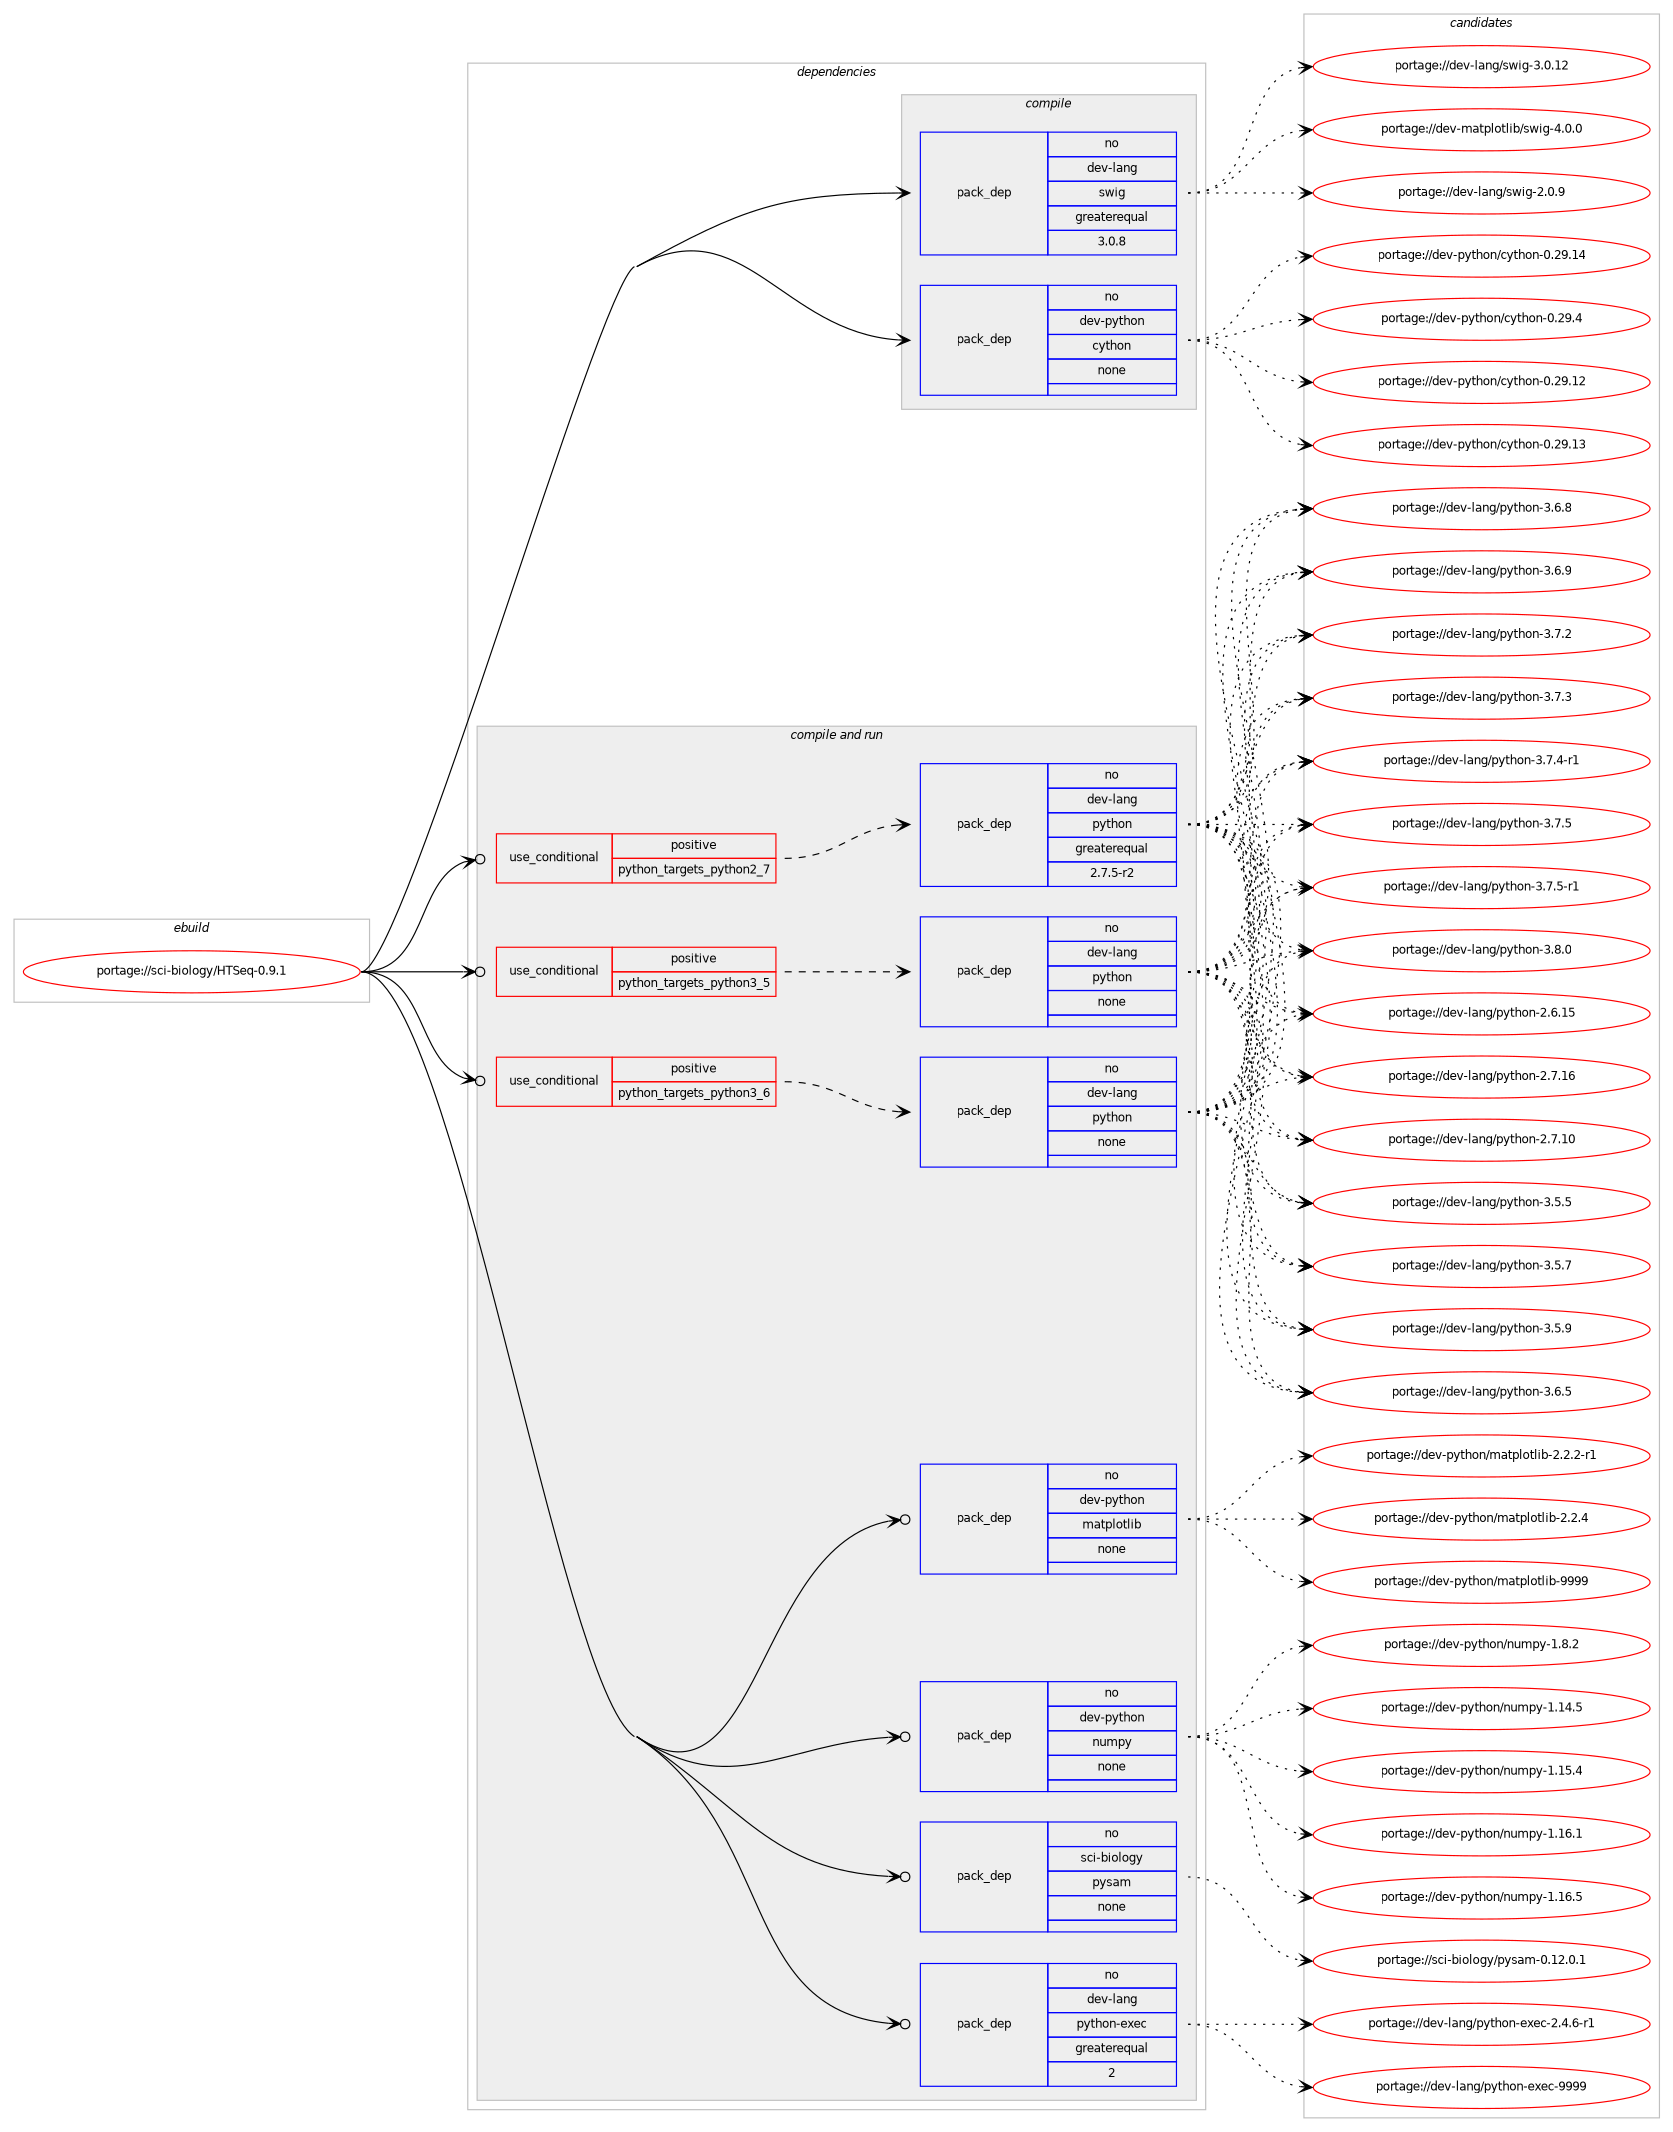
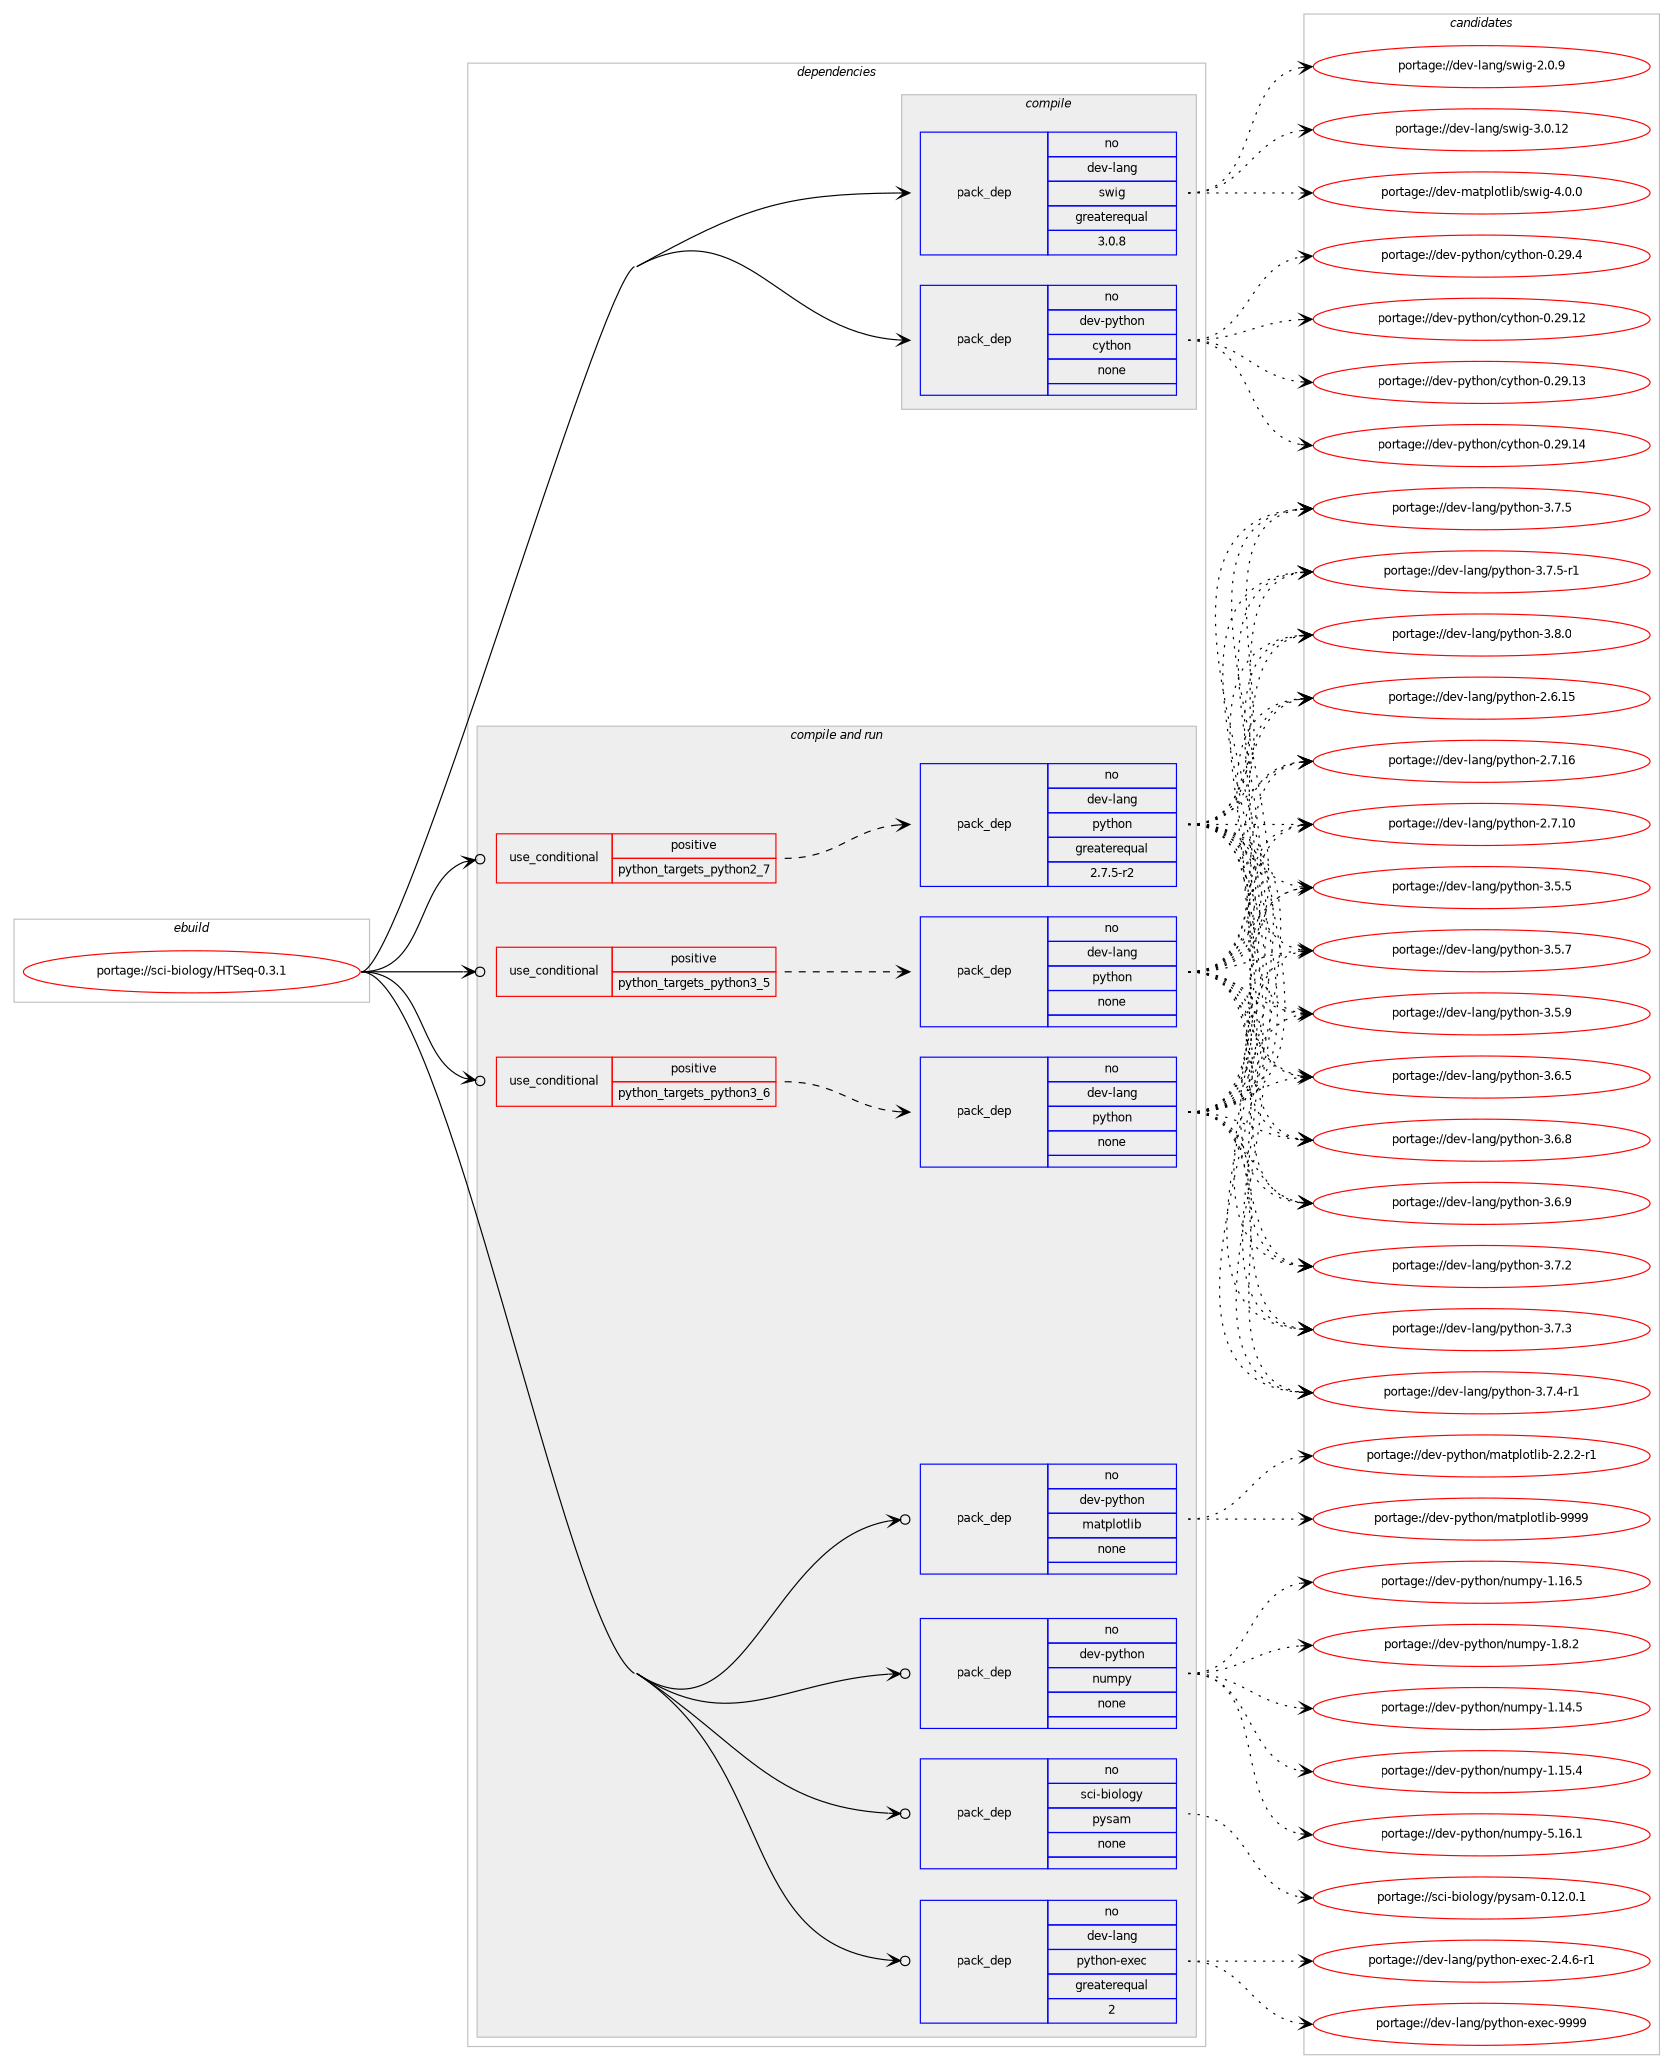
(192, 972) -> (192, 972)
(1482, 1519) -> none
(1482, 1835) -> (1482, 1835)
